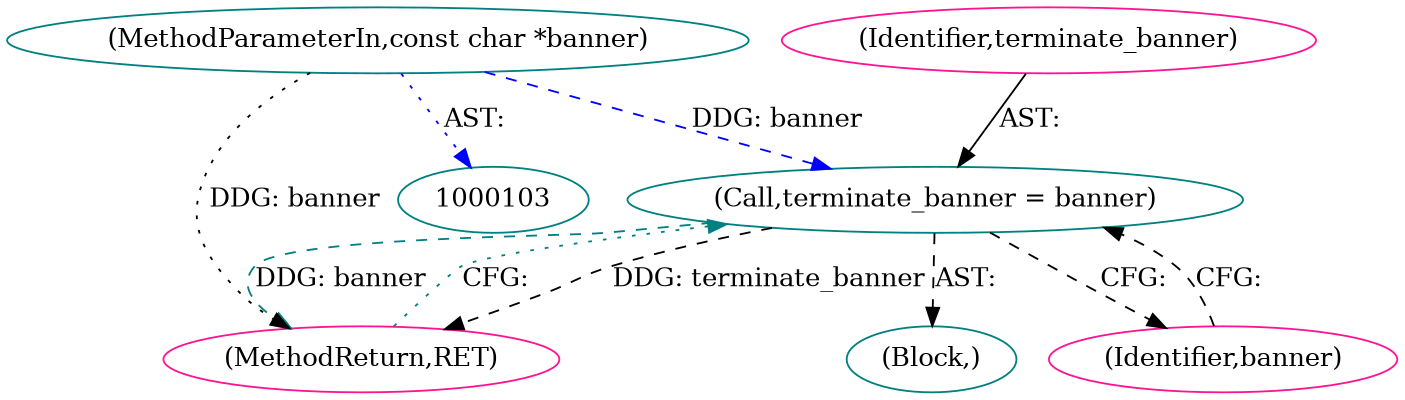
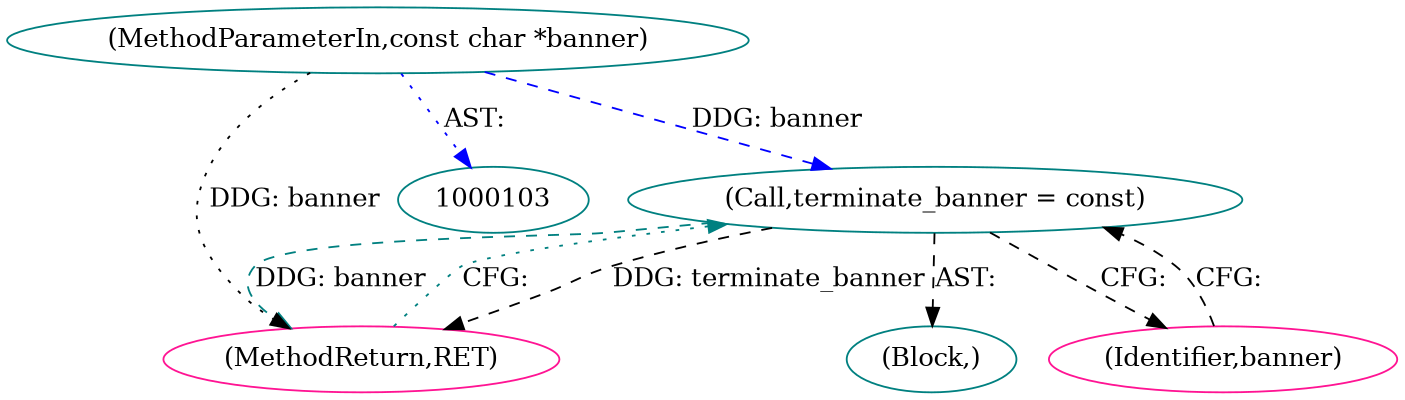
(1049, 40) -> none
(935, 200) -> (935, 200)
